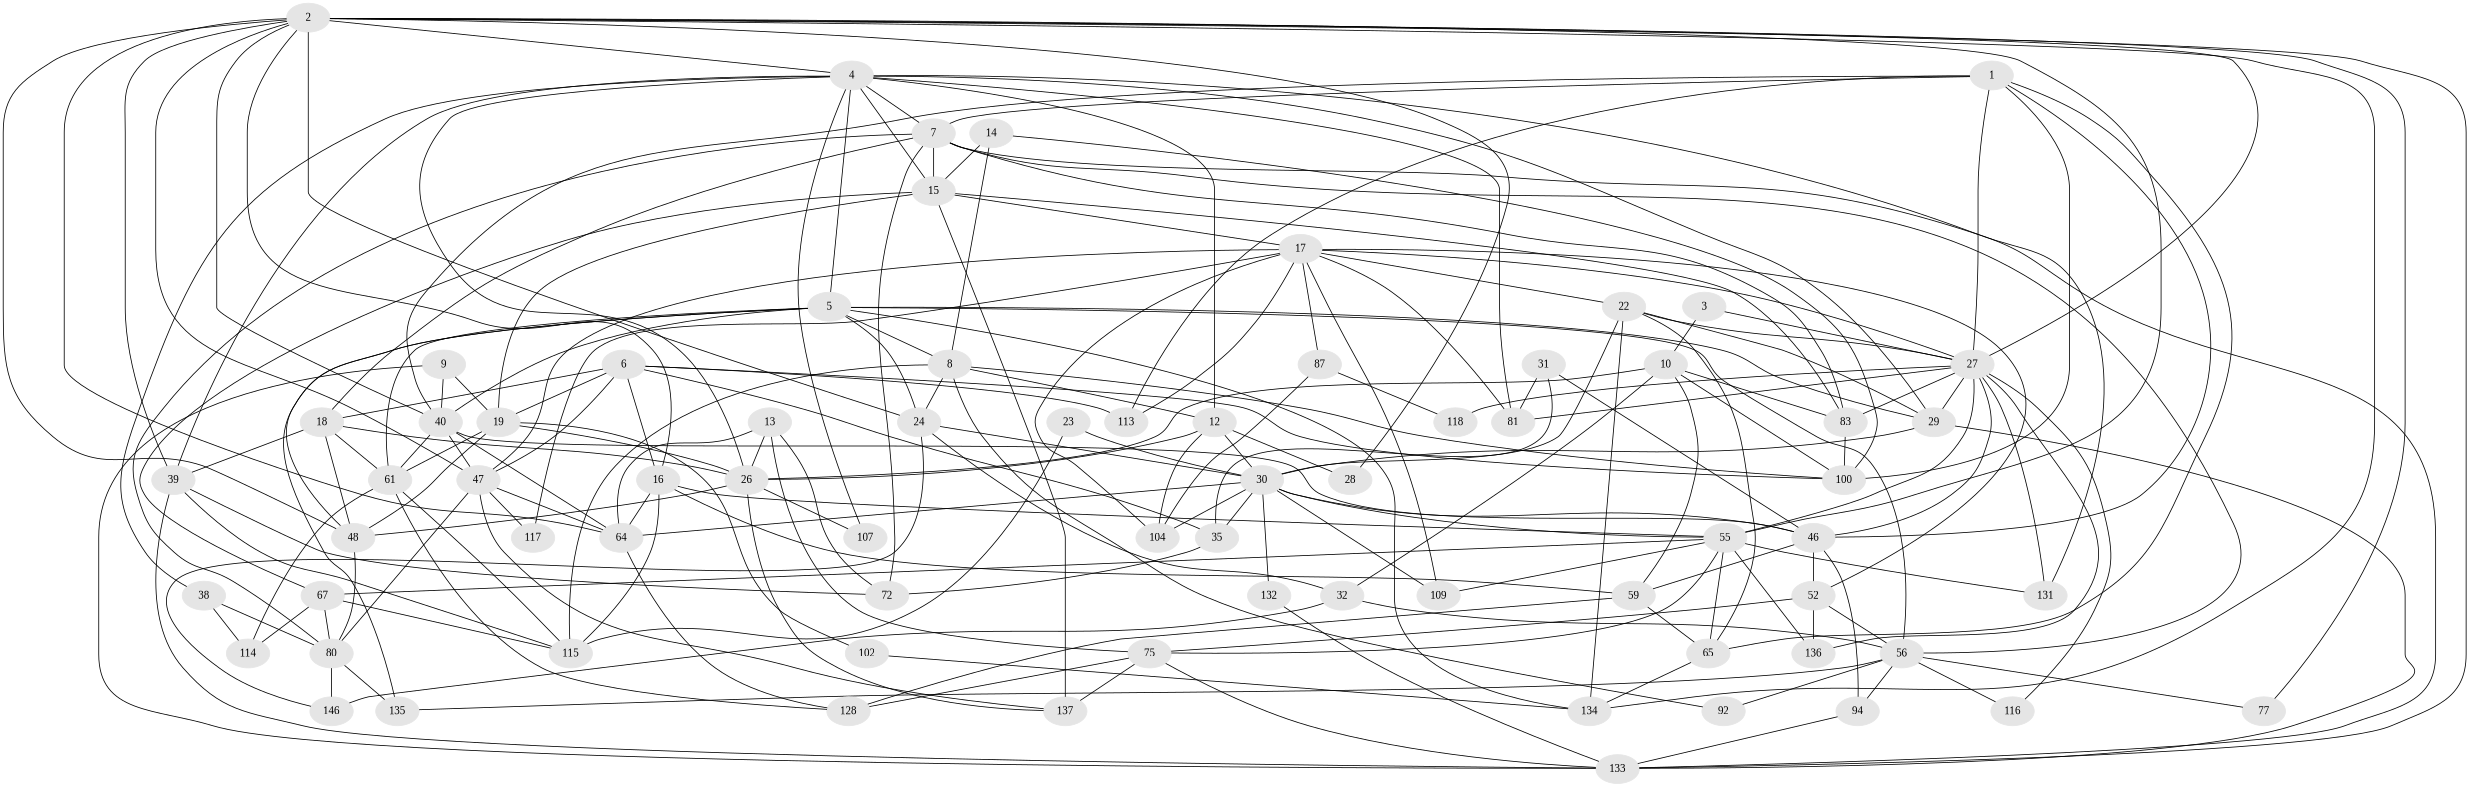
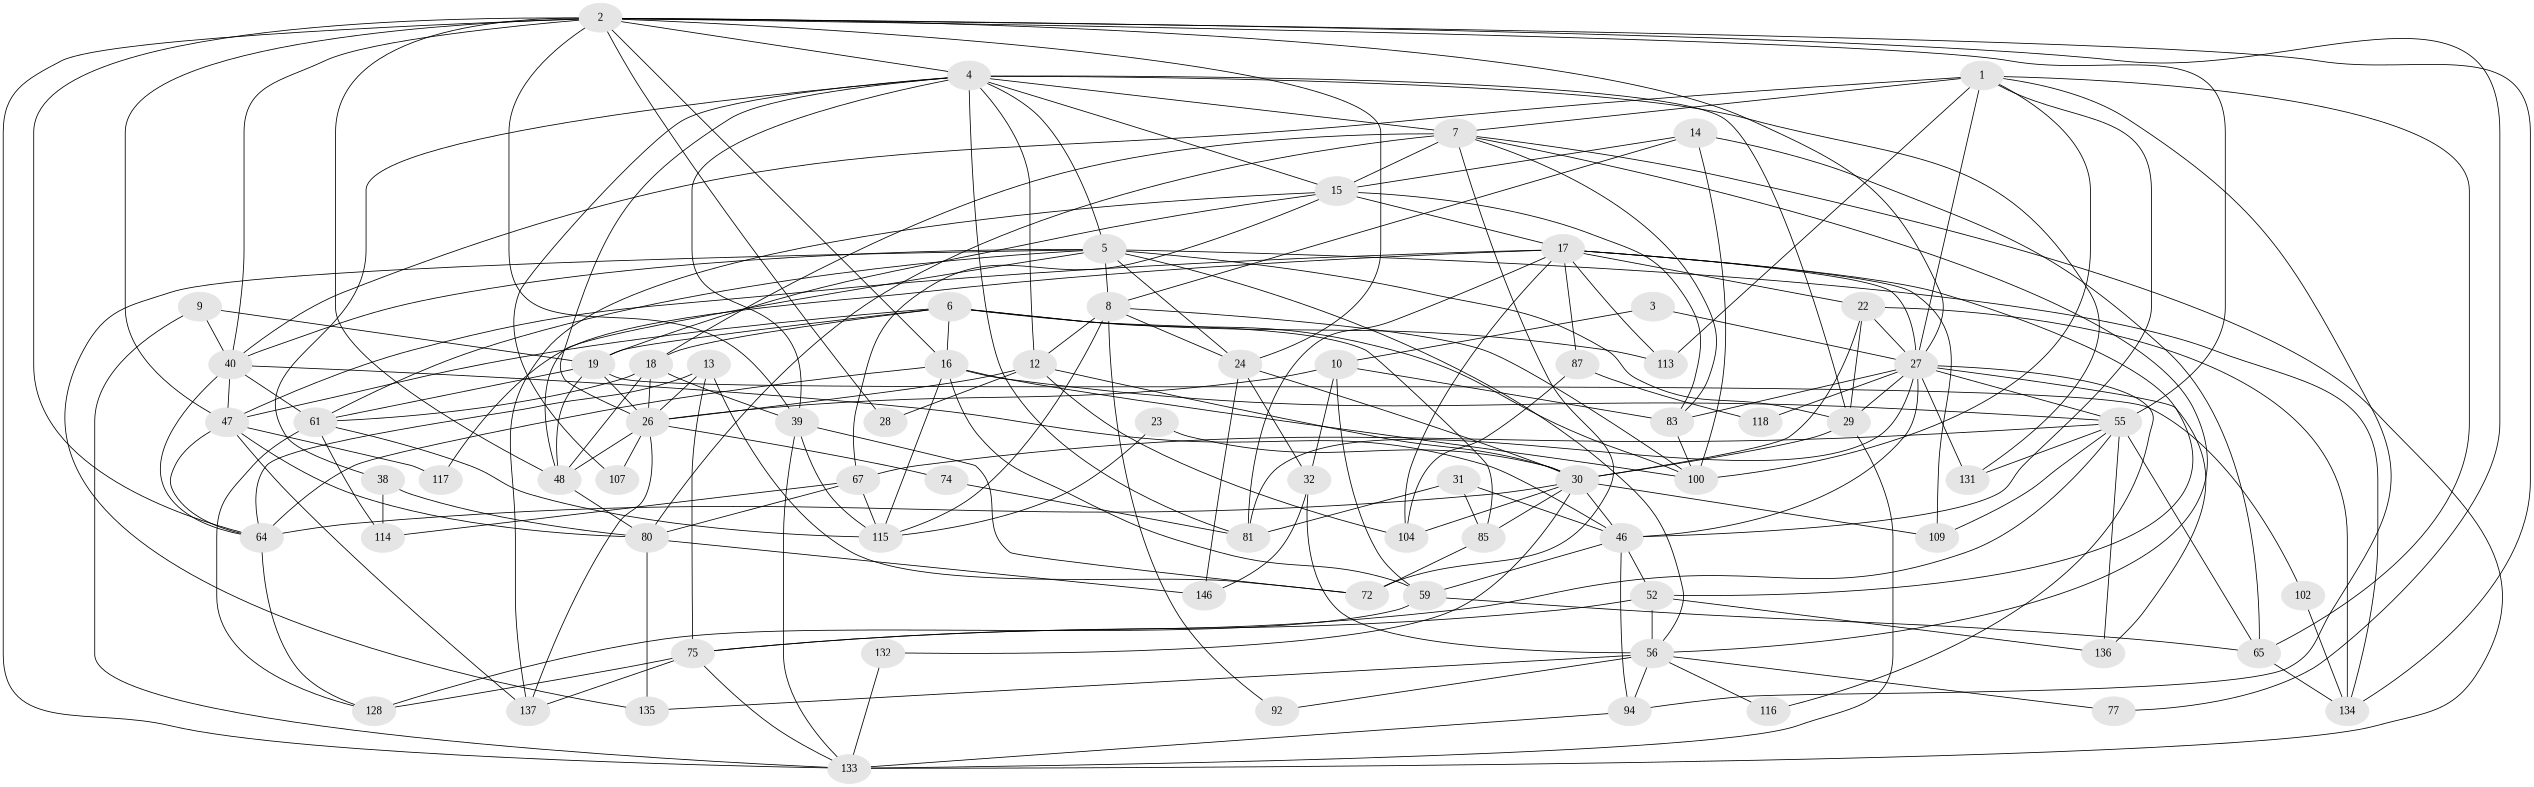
(1755, 422) -> (1214, 411)
(1745, 461) -> (2108, 301)
none -> (946, 480)
(1447, 521) -> none
(1217, 538) -> (1484, 538)
none -> (2338, 601)
